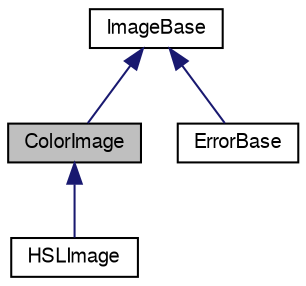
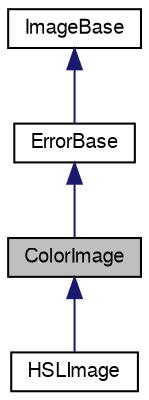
(109, 94) -> (75, 211)
